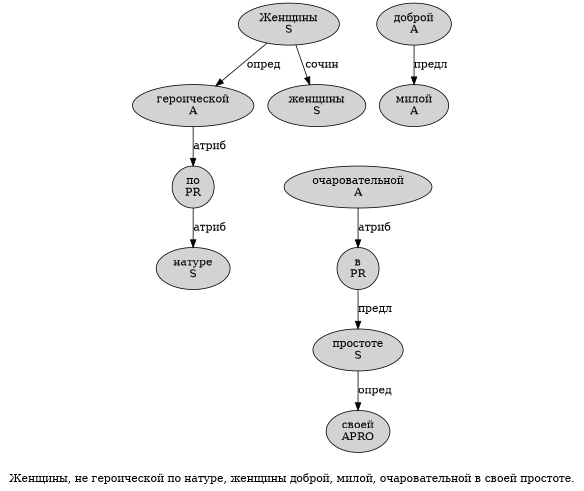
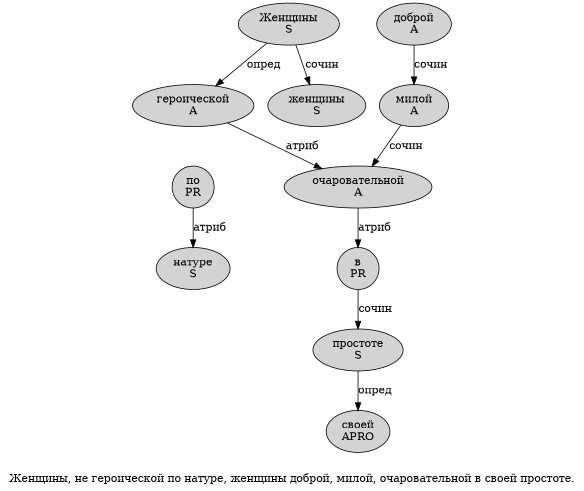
(431, 65) -> (431, 65)
(193, 142) -> (271, 144)
none -> (389, 142)
(375, 309) -> (375, 309)
